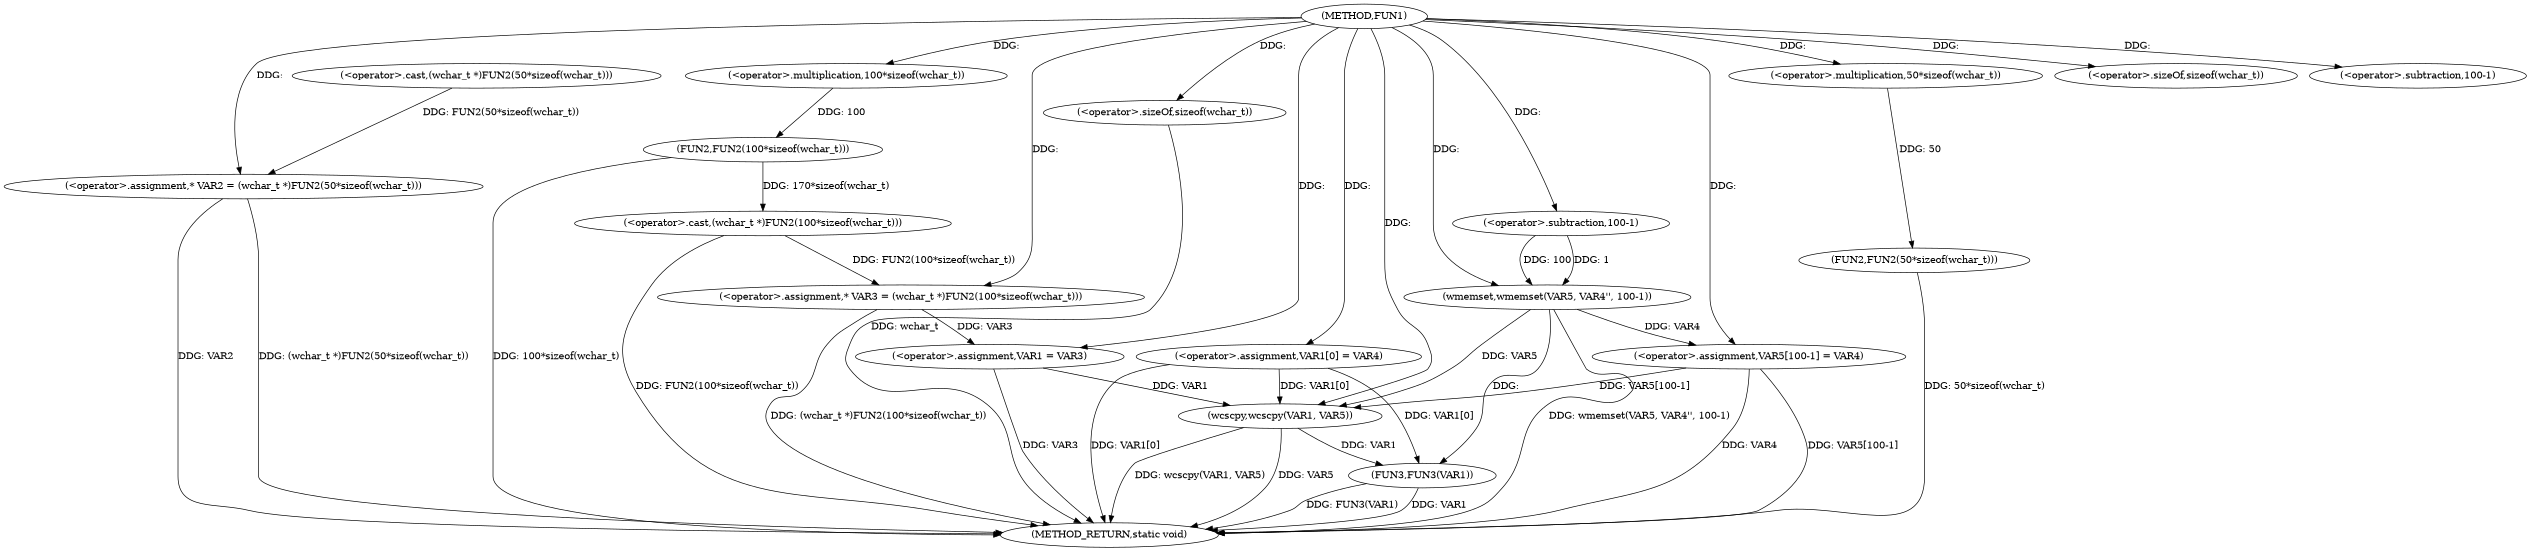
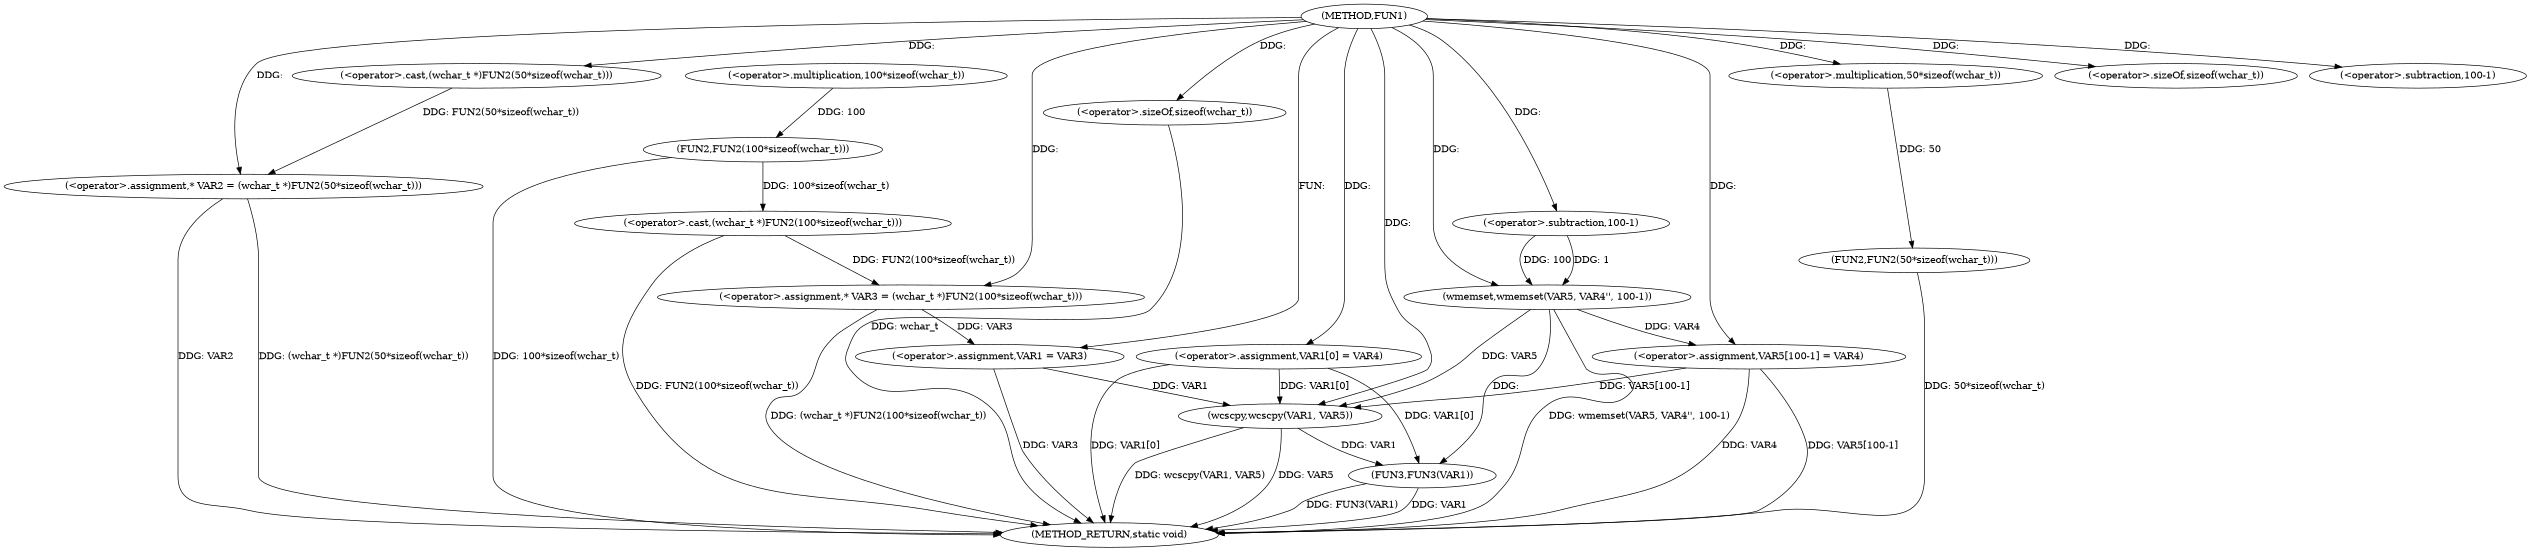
(1096, 29) -> (947, 39)
(826, 187) -> (826, 187)
(1313, 187) -> (1313, 187)
